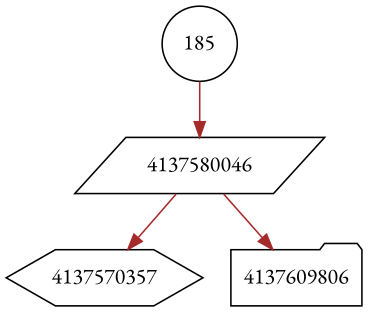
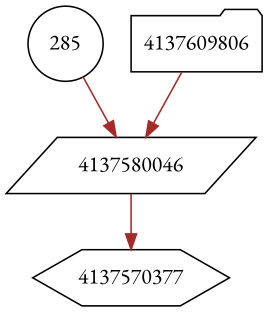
(200, 44) -> (66, 44)
(243, 216) -> (168, 98)
(105, 278) -> (131, 278)
